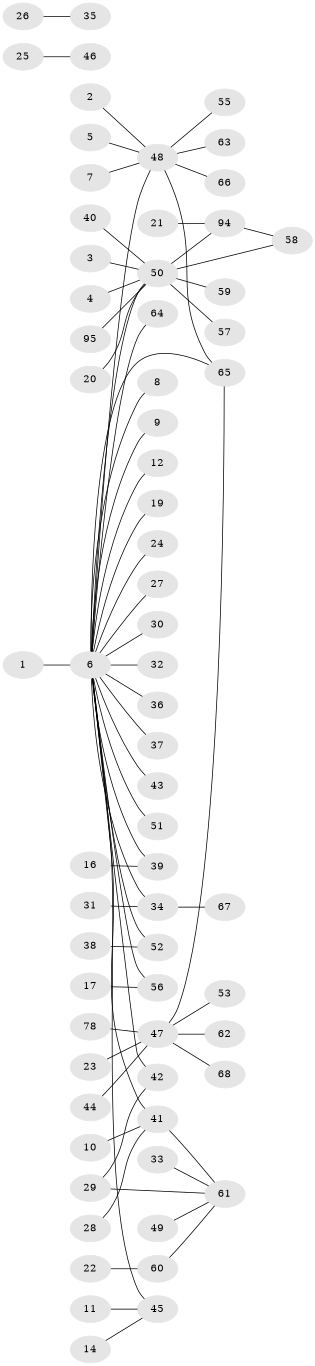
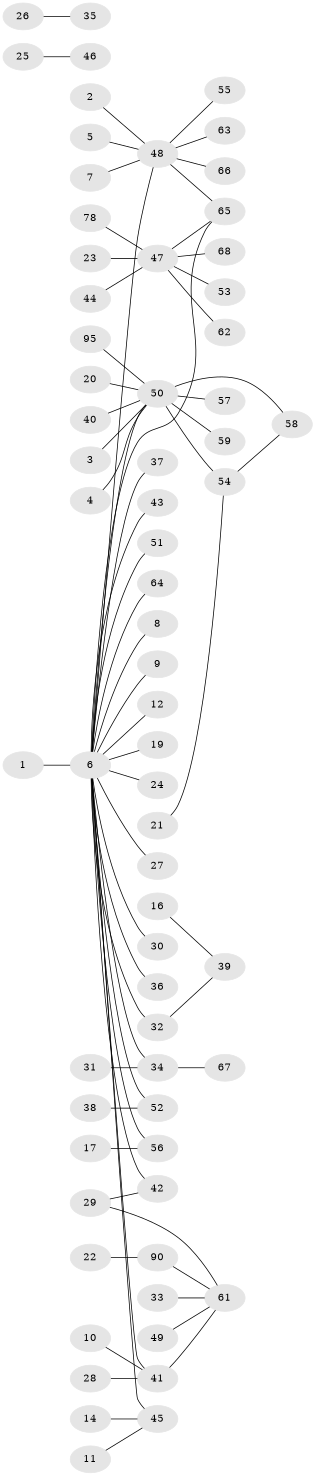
(225, 223) -> (225, 482)
(110, 775) -> (191, 997)
(158, 1269) -> (158, 1258)
